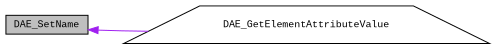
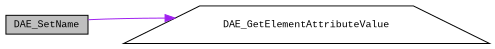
(123, 31) -> (127, 19)
